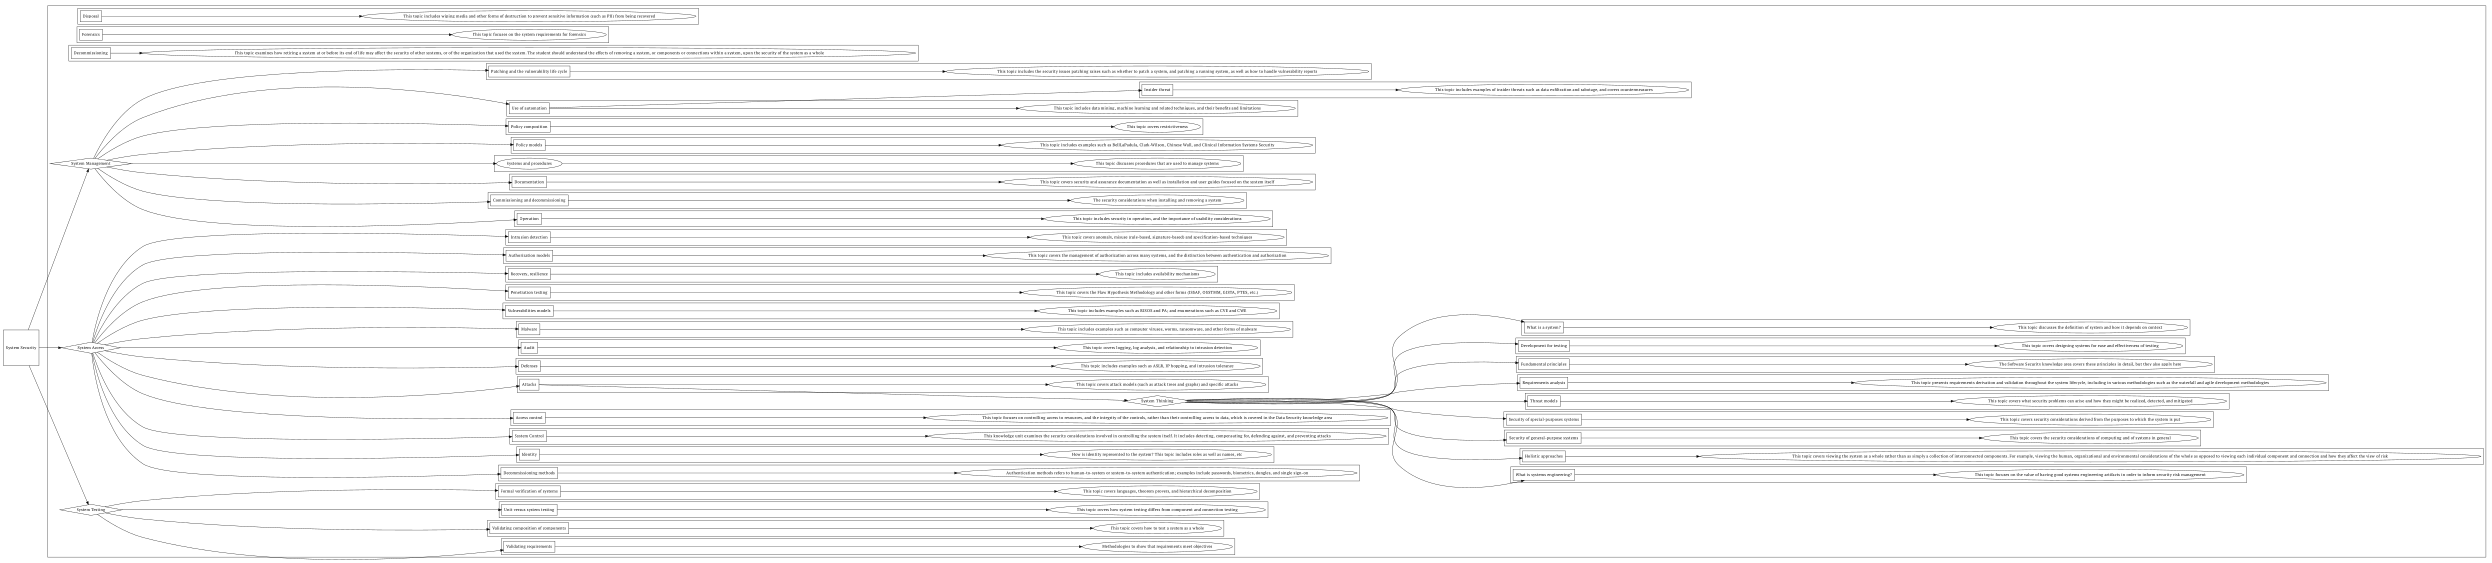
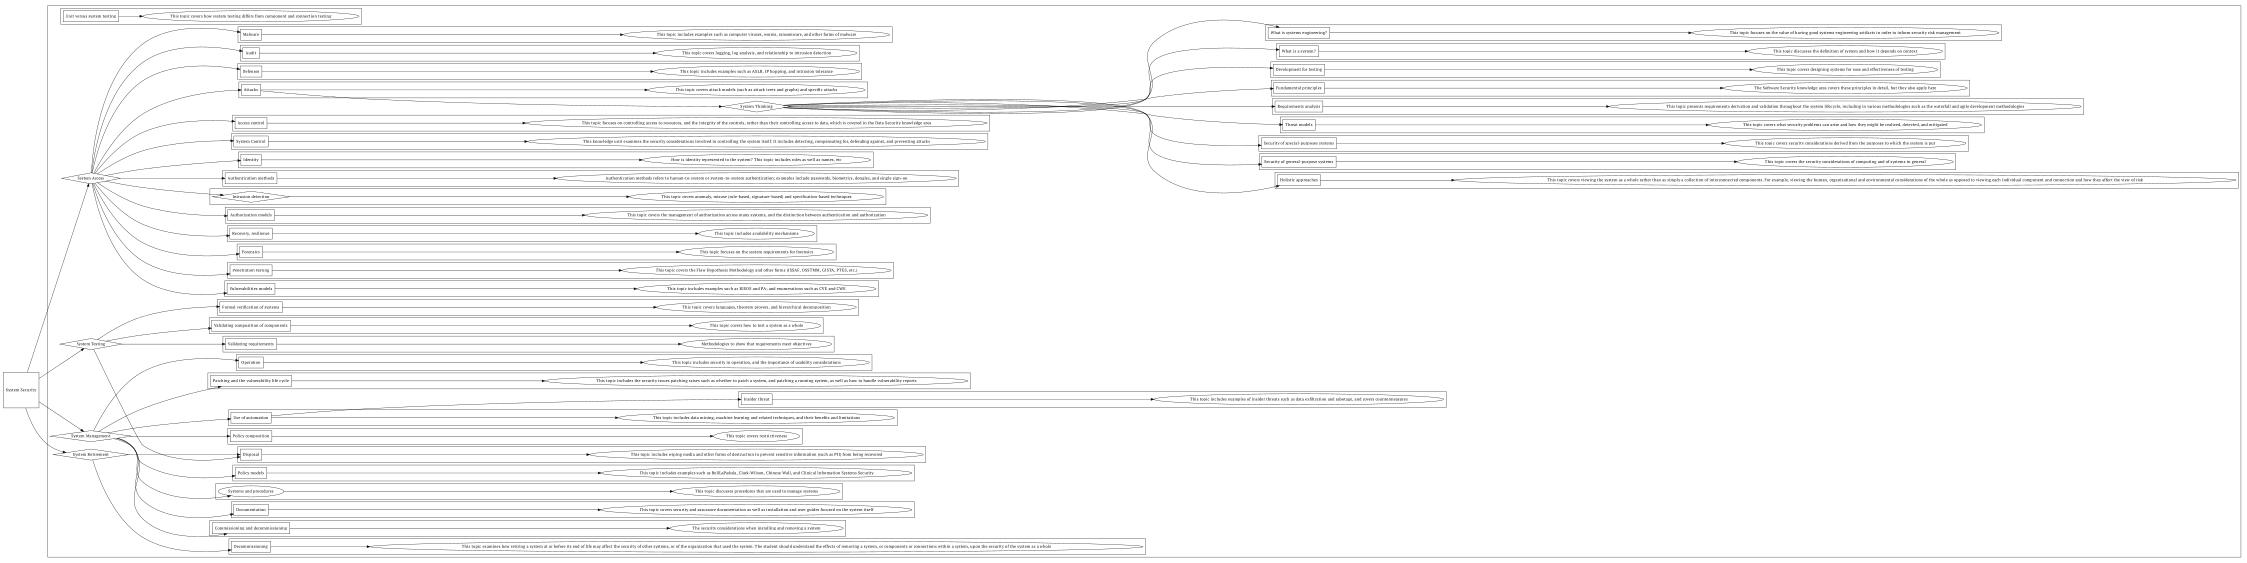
(529, 237) -> (251, 197)
none -> (151, 246)
none -> (91, 455)
(529, 473) -> (251, 178)
(310, 510) -> (140, 441)
